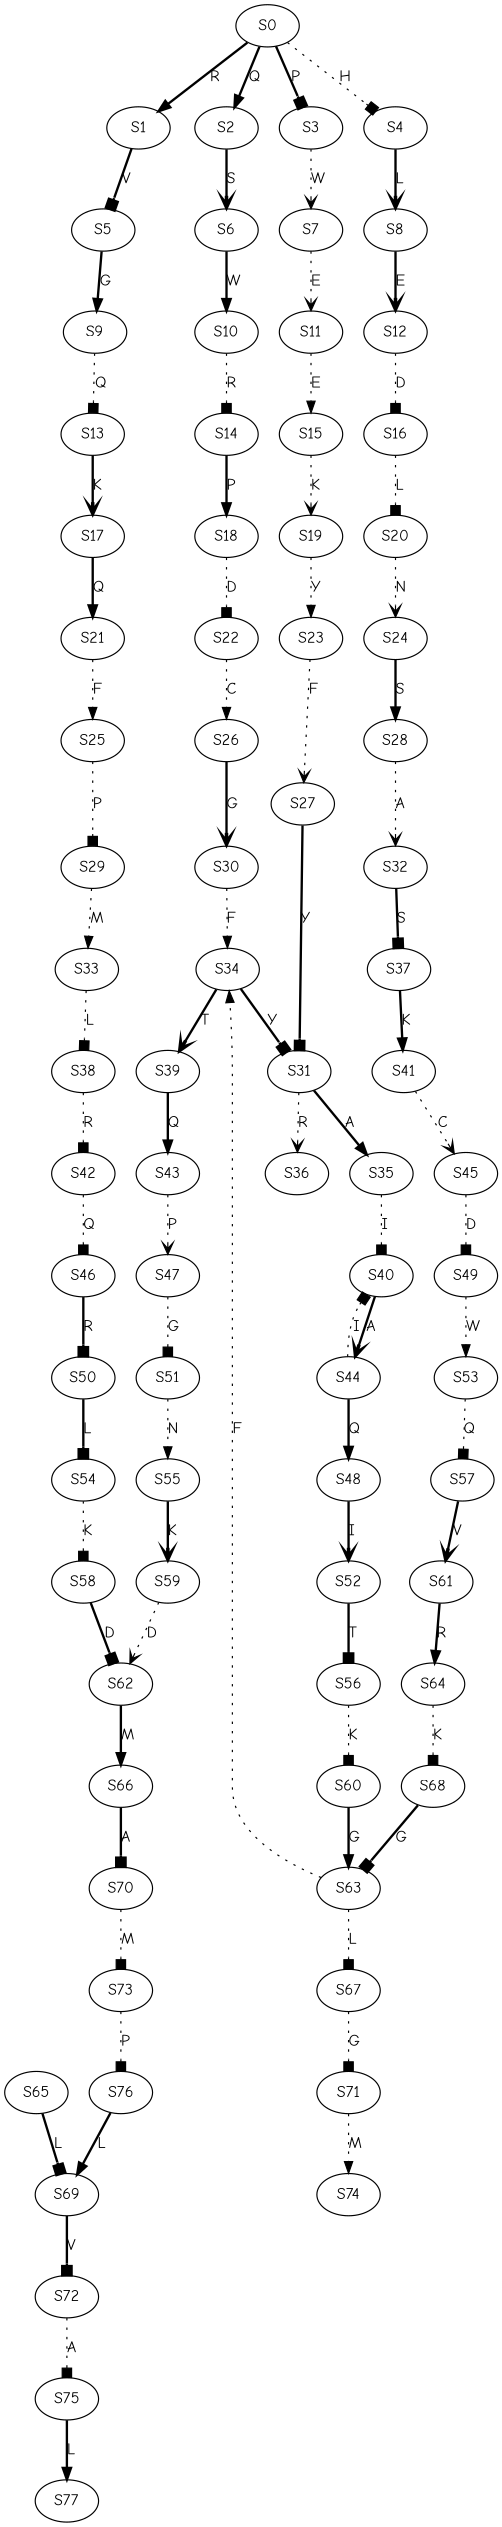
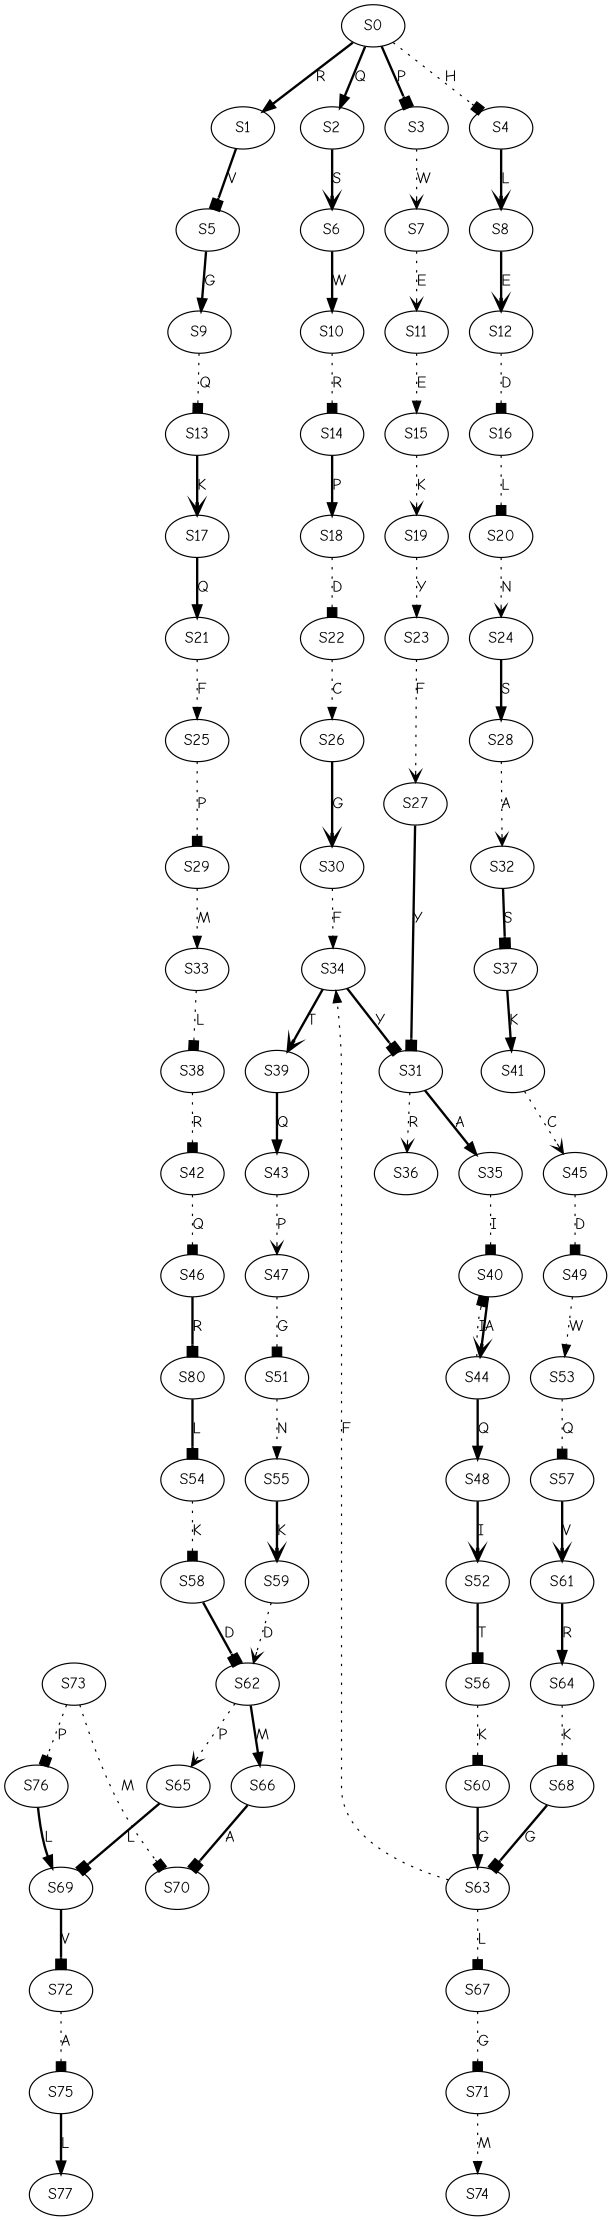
(83, 1378) -> (192, 1378)
none -> (217, 1730)
(121, 1934) -> (110, 1786)
